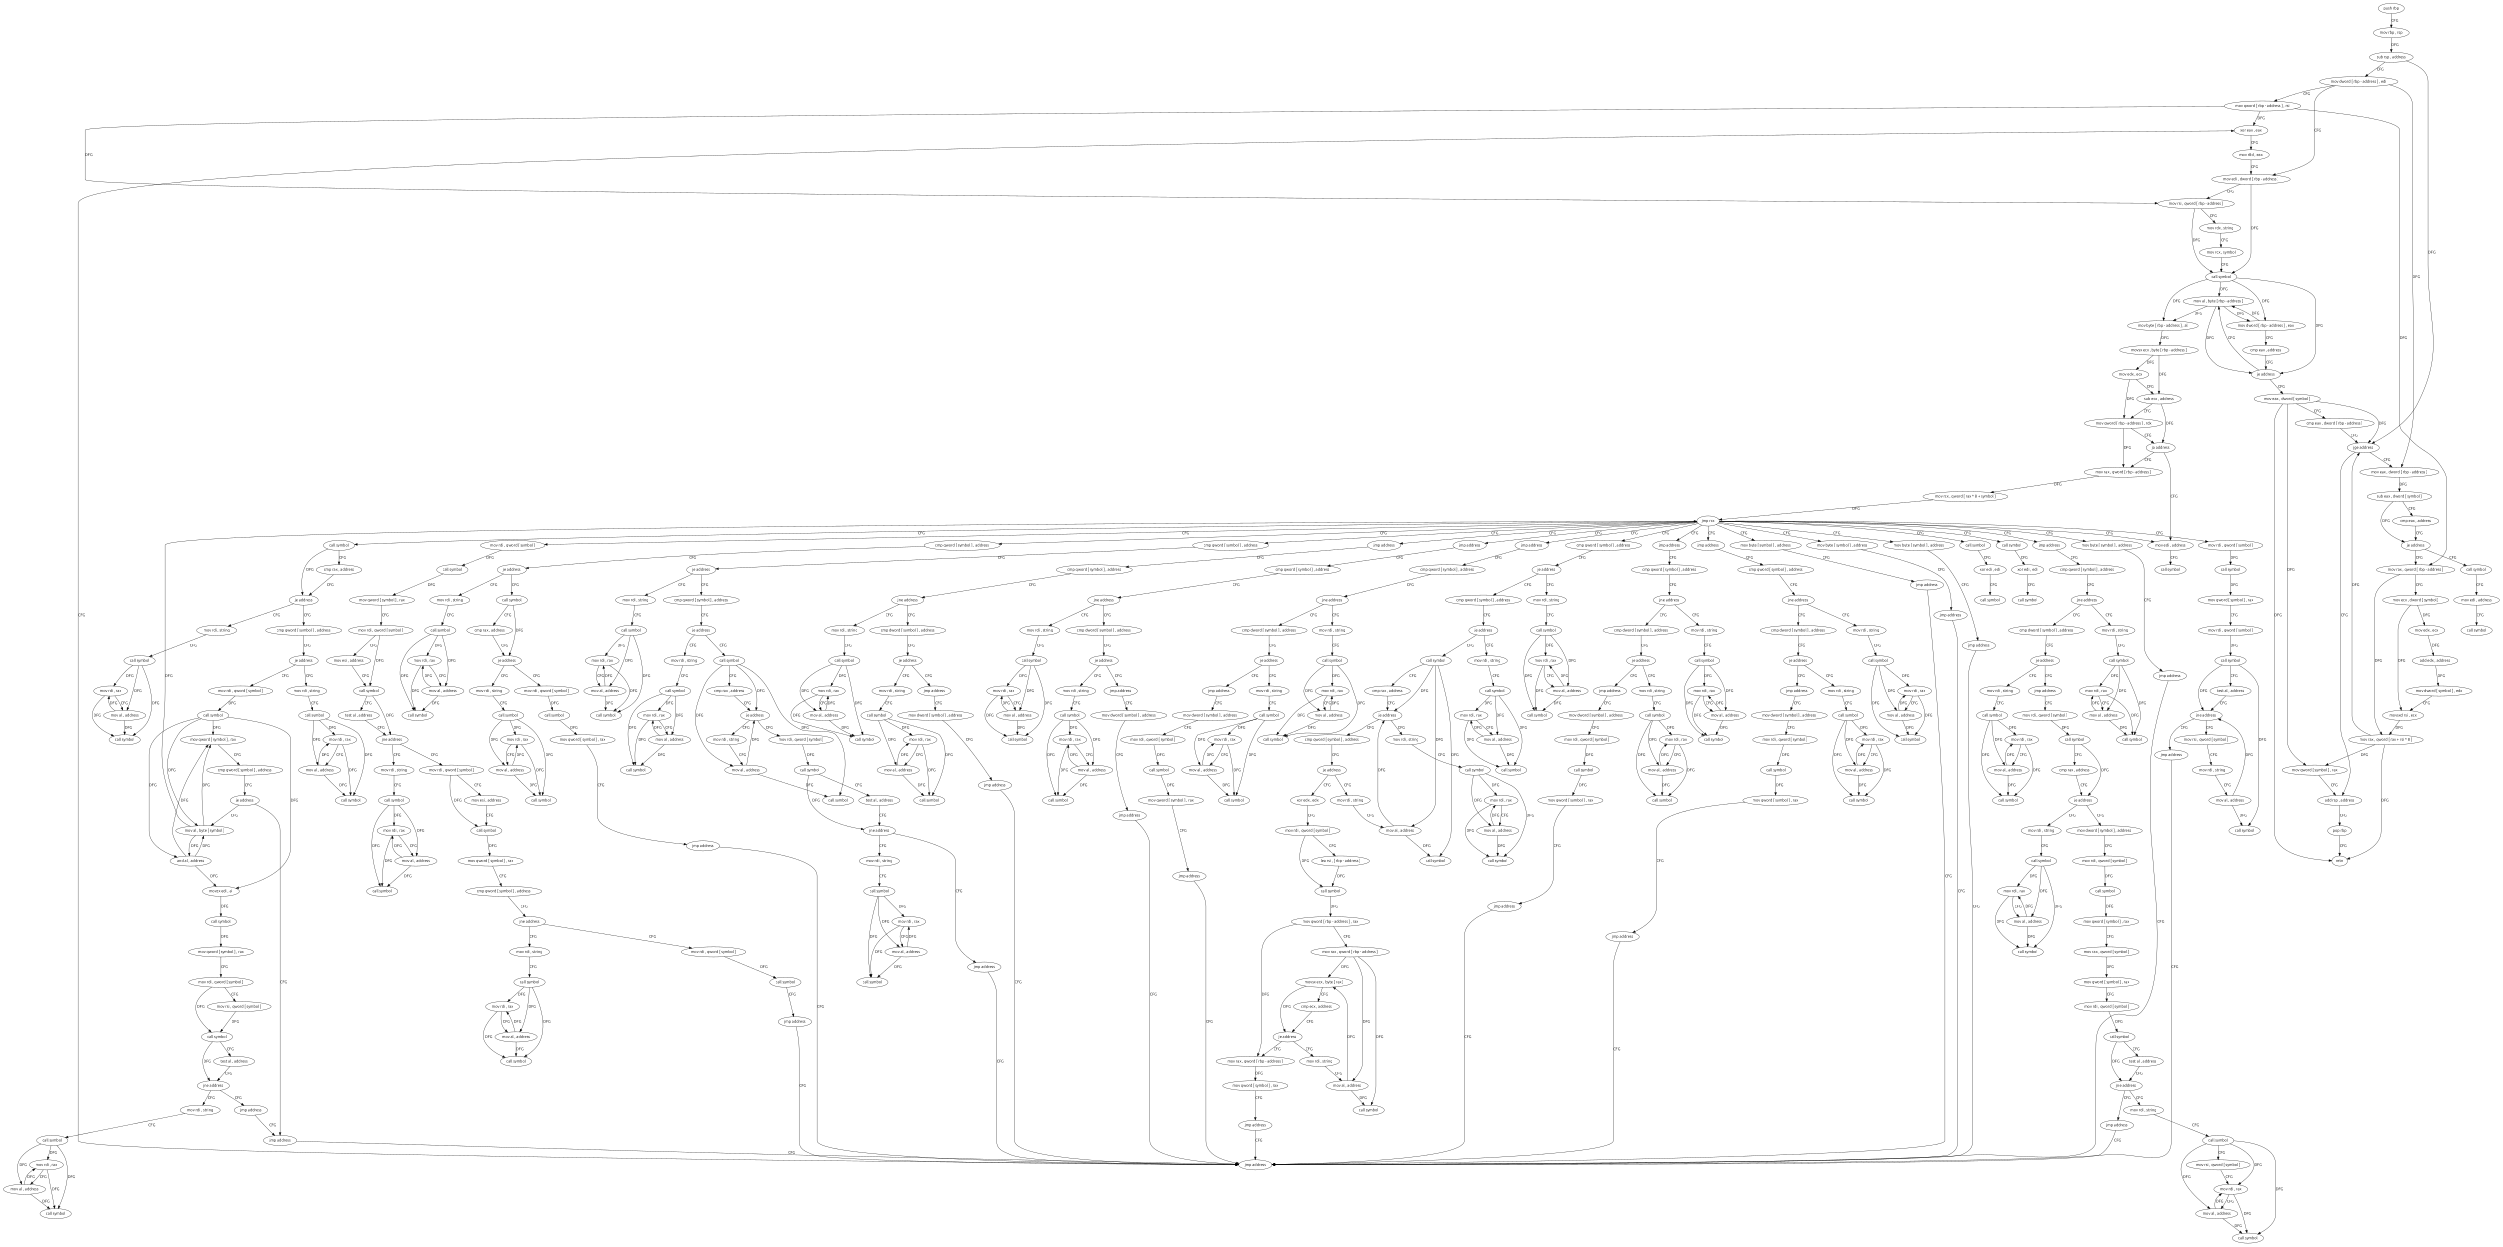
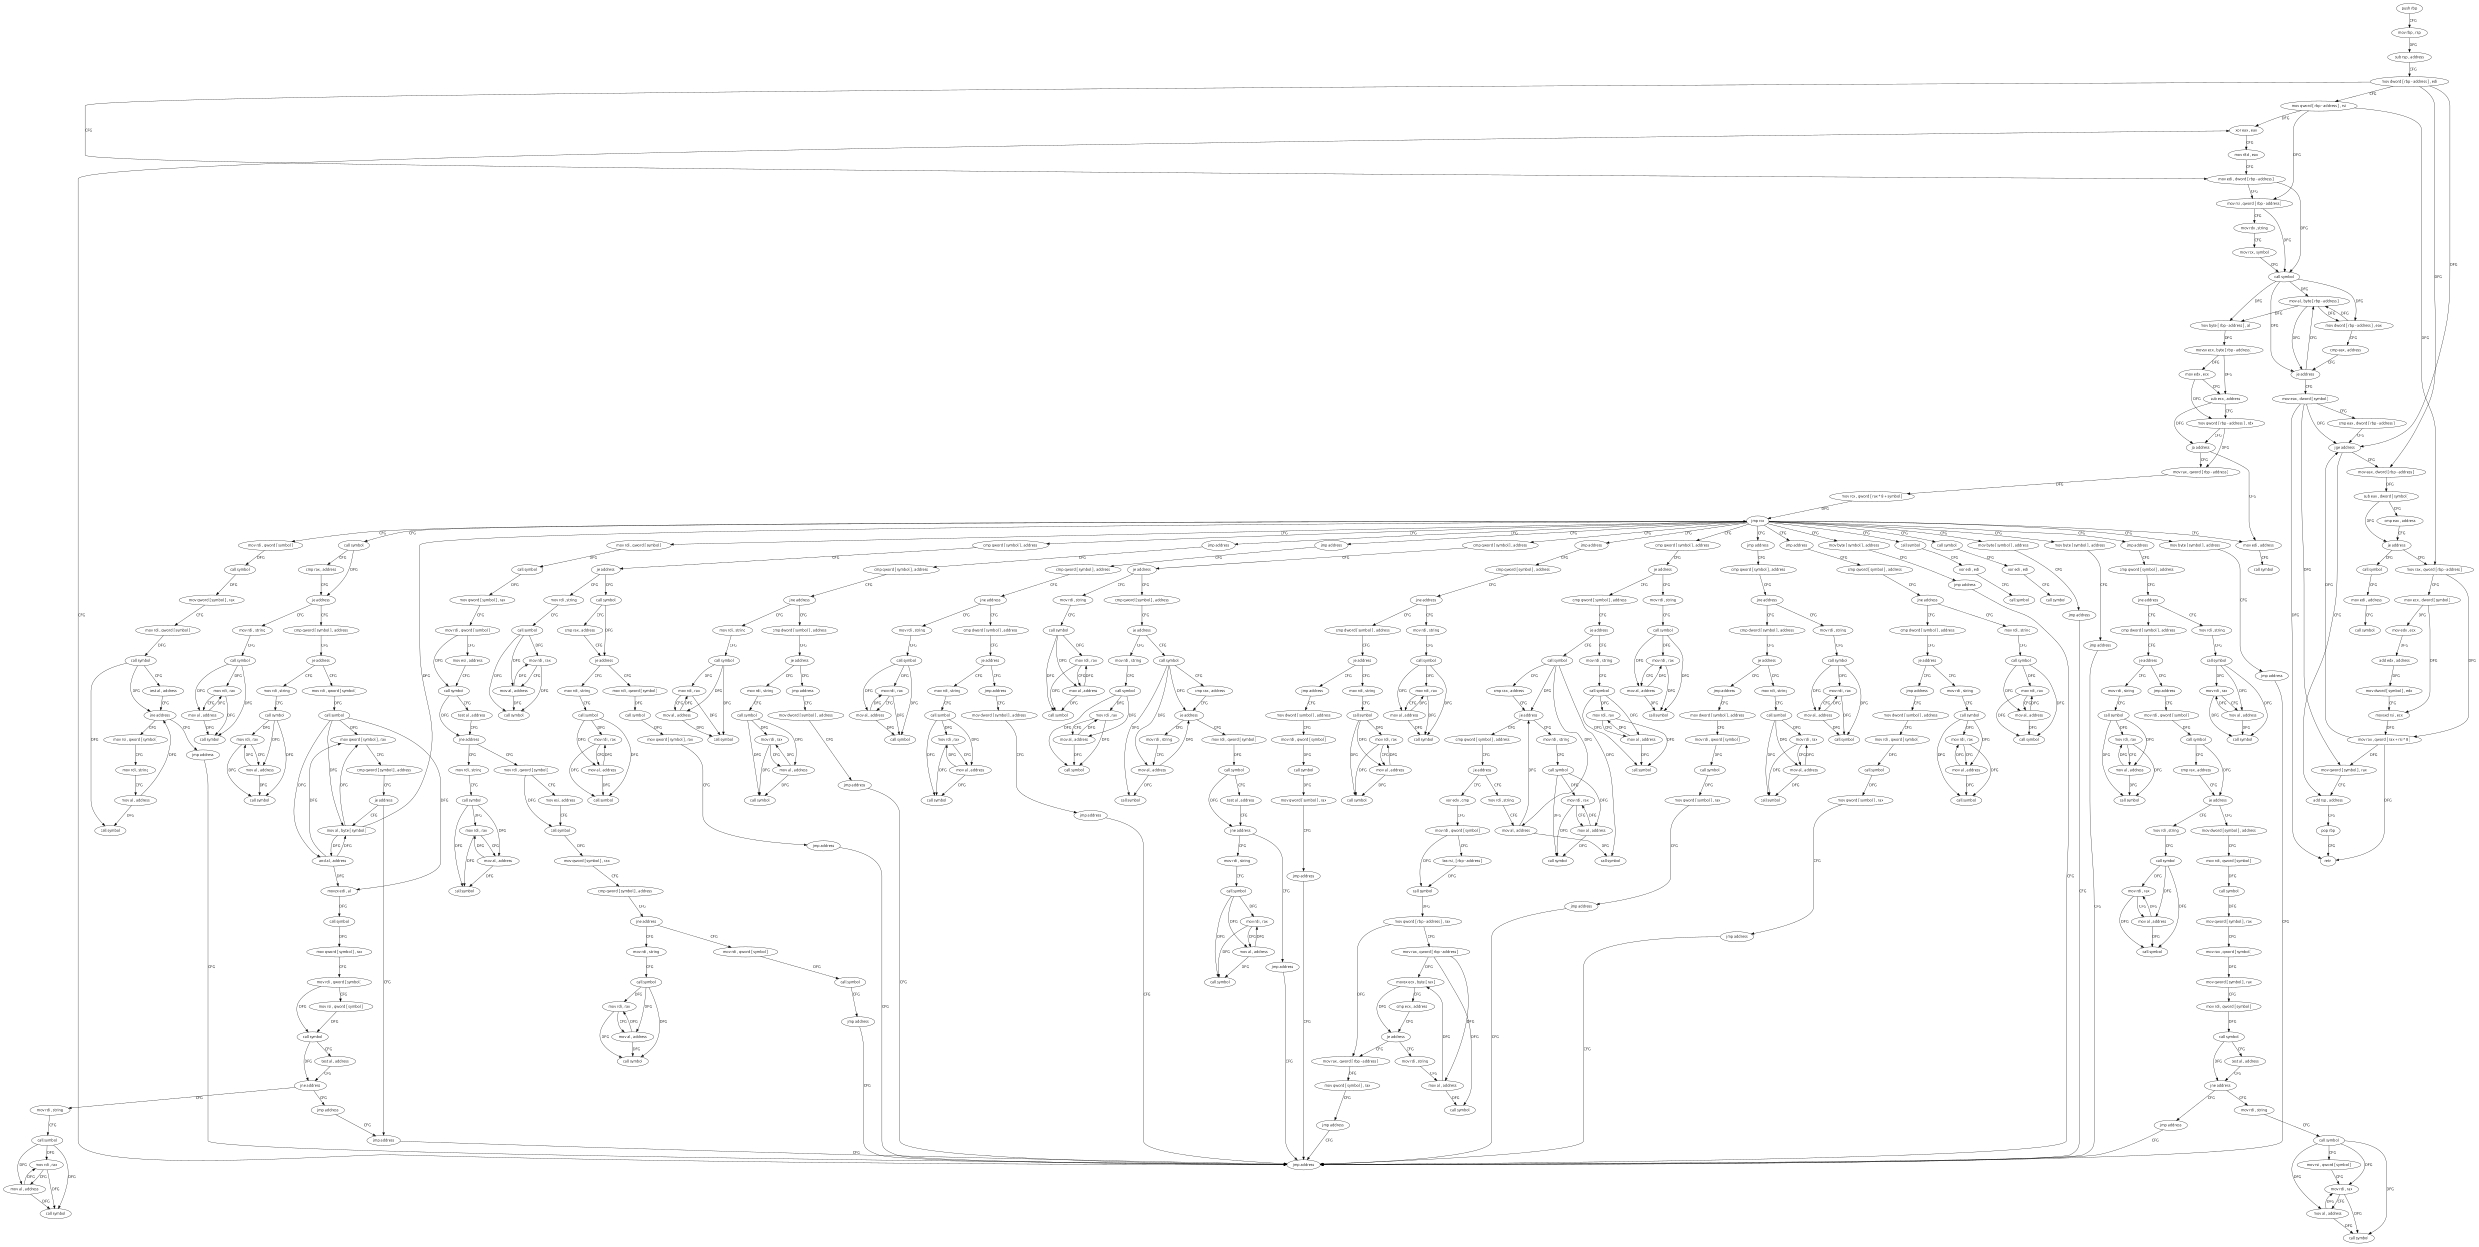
(2428, 257) -> (2450, 281)
(1308, 800) -> (1458, 800)
